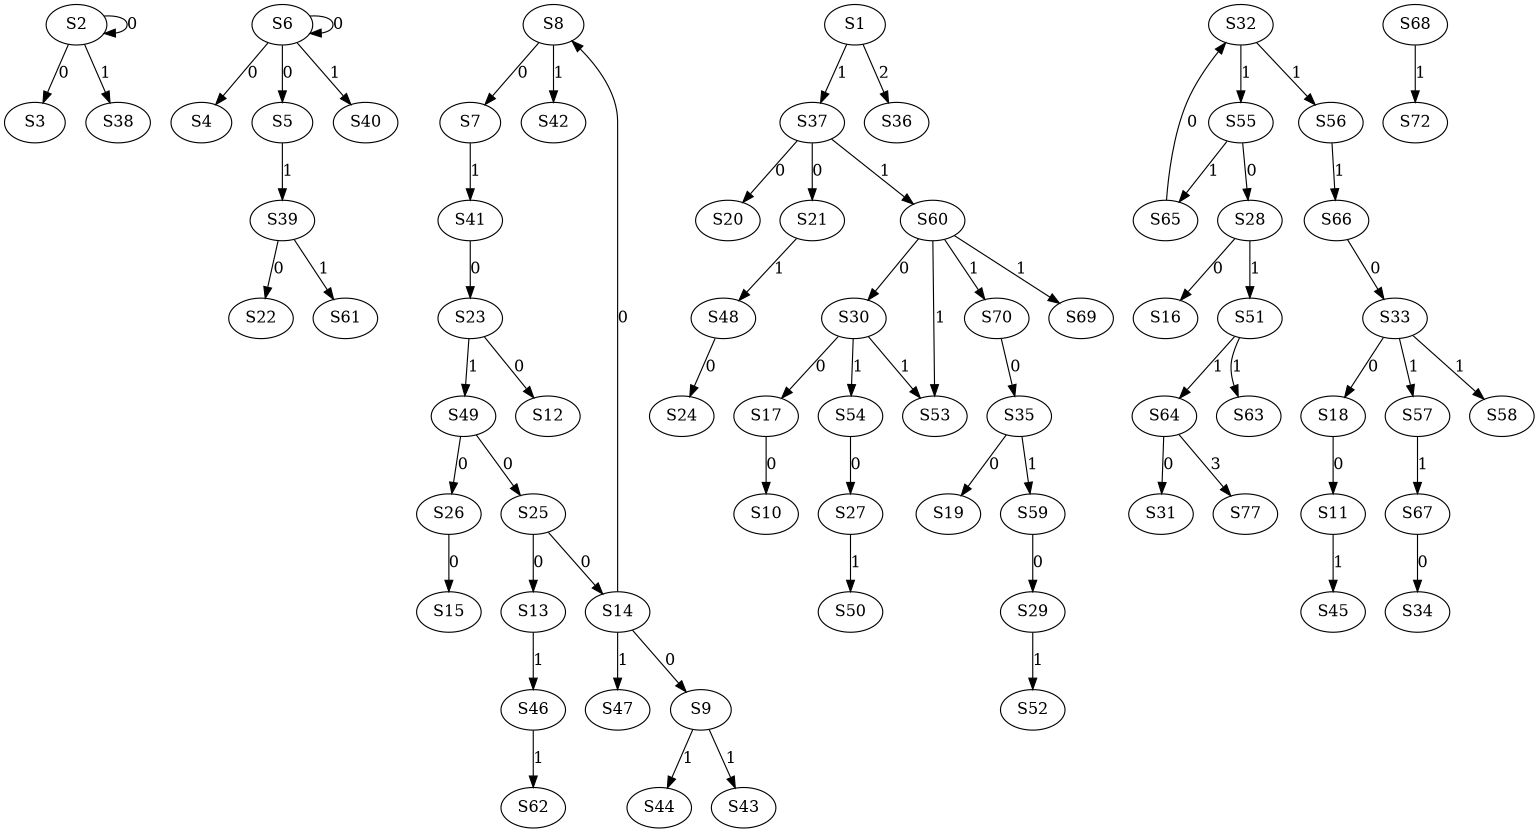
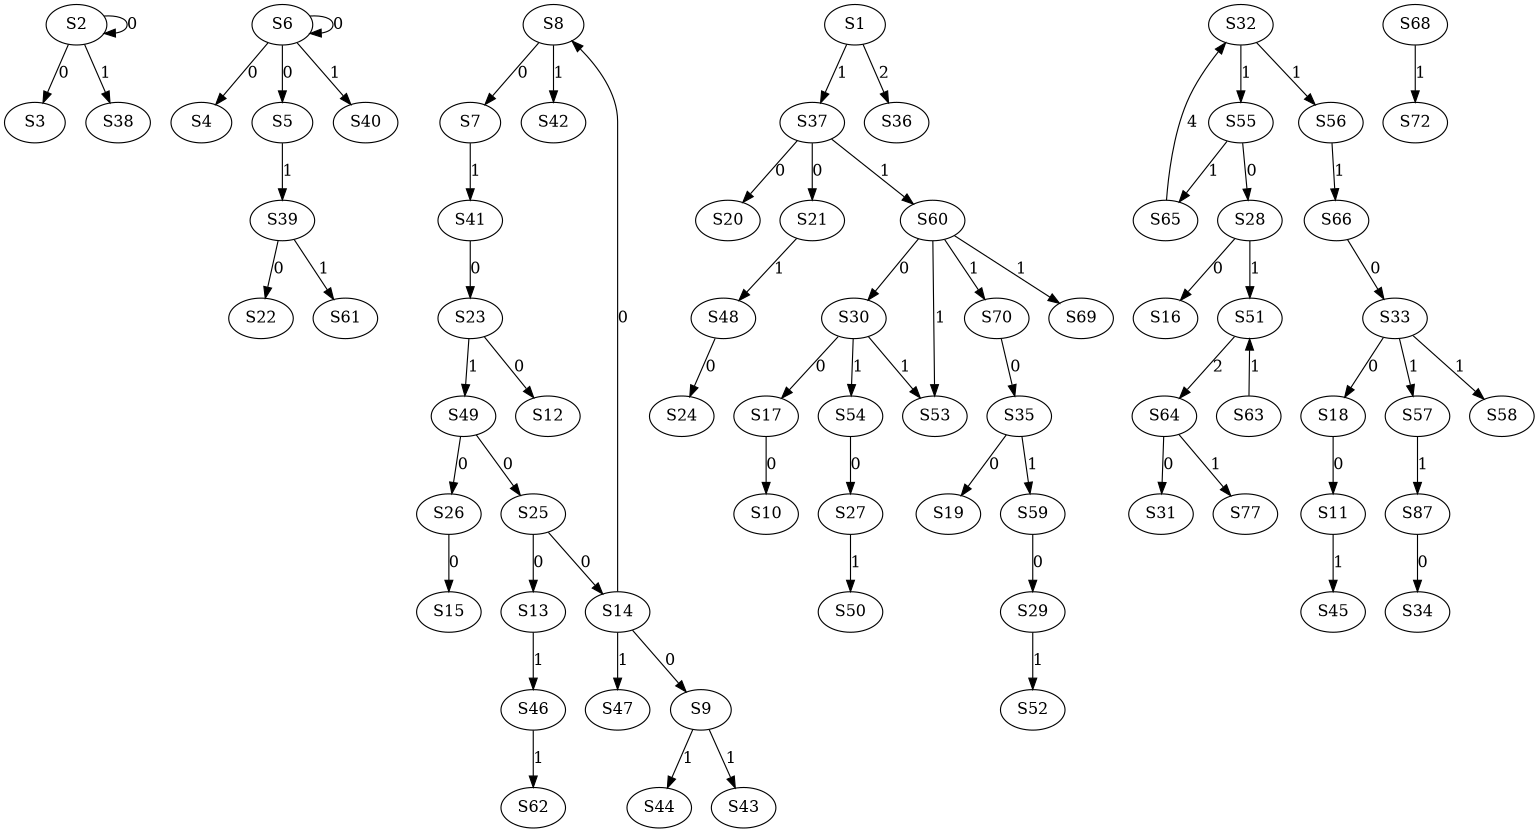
(1192, 123) -> (1192, 123)
(1231, 361) -> (1249, 373)
(1218, 367) -> (1218, 367)
(1216, 465) -> (1216, 465)
(1418, 514) -> (1418, 514)
